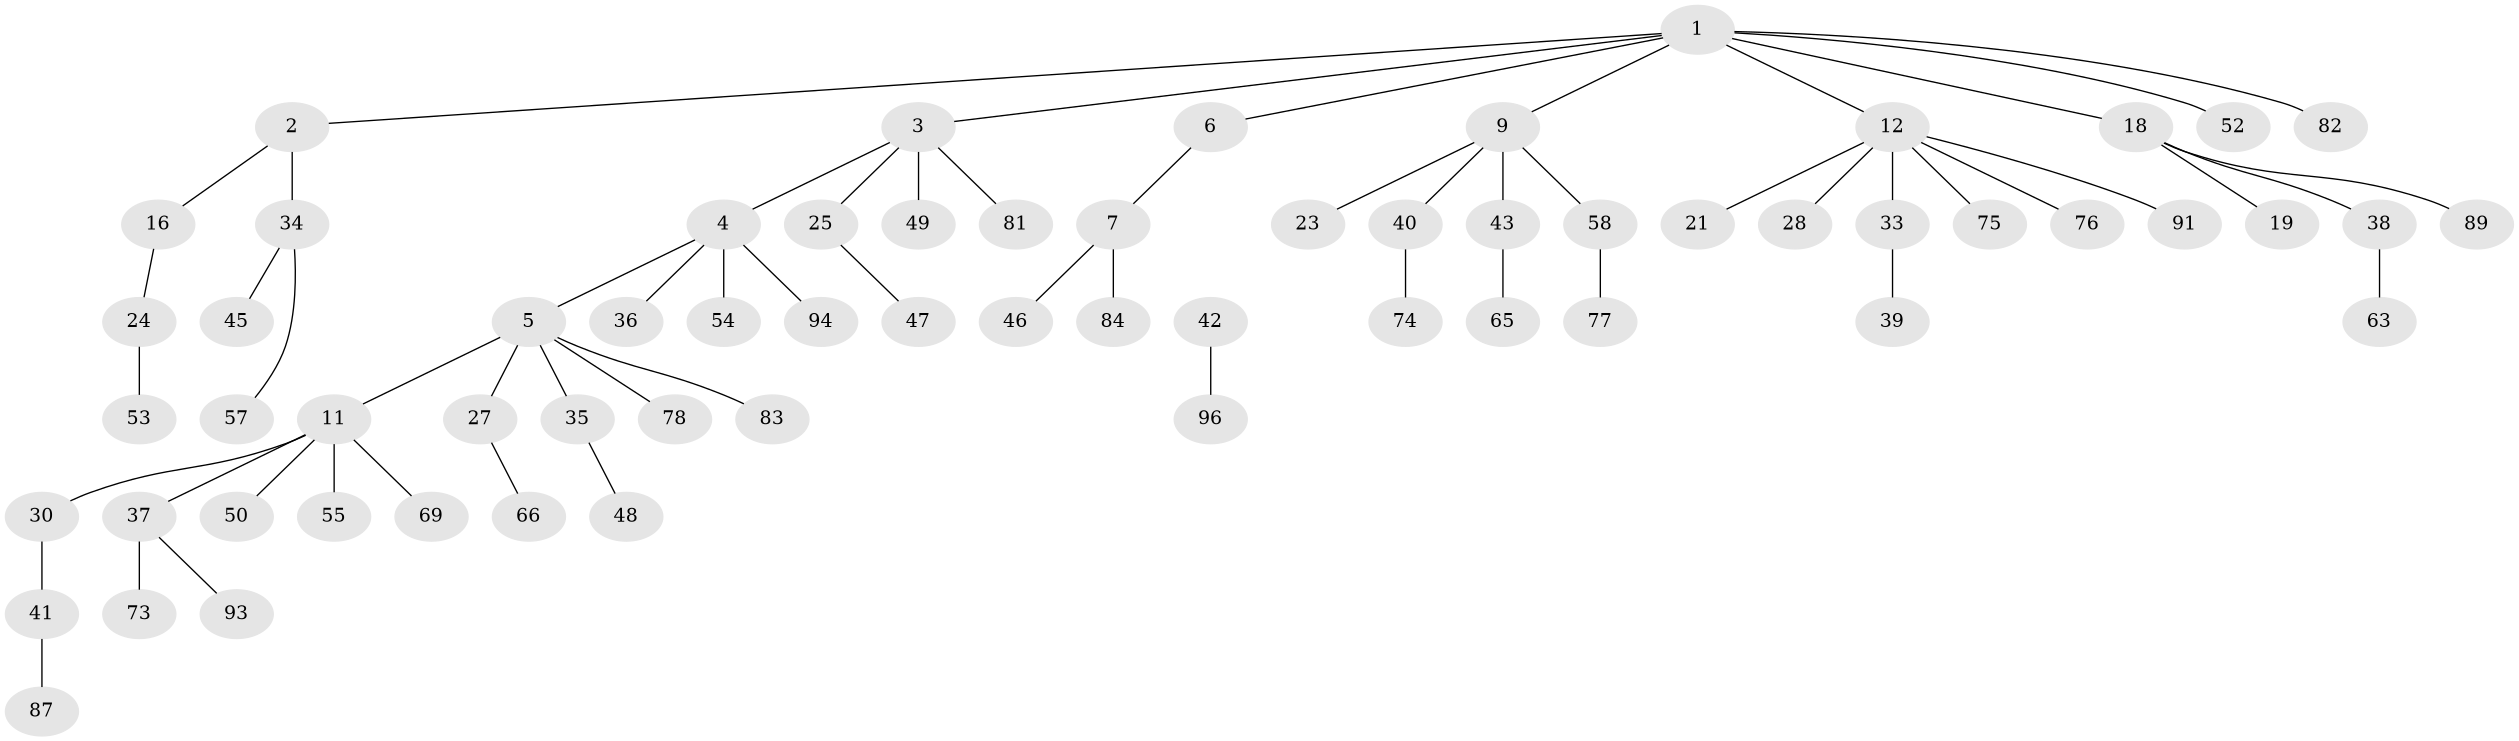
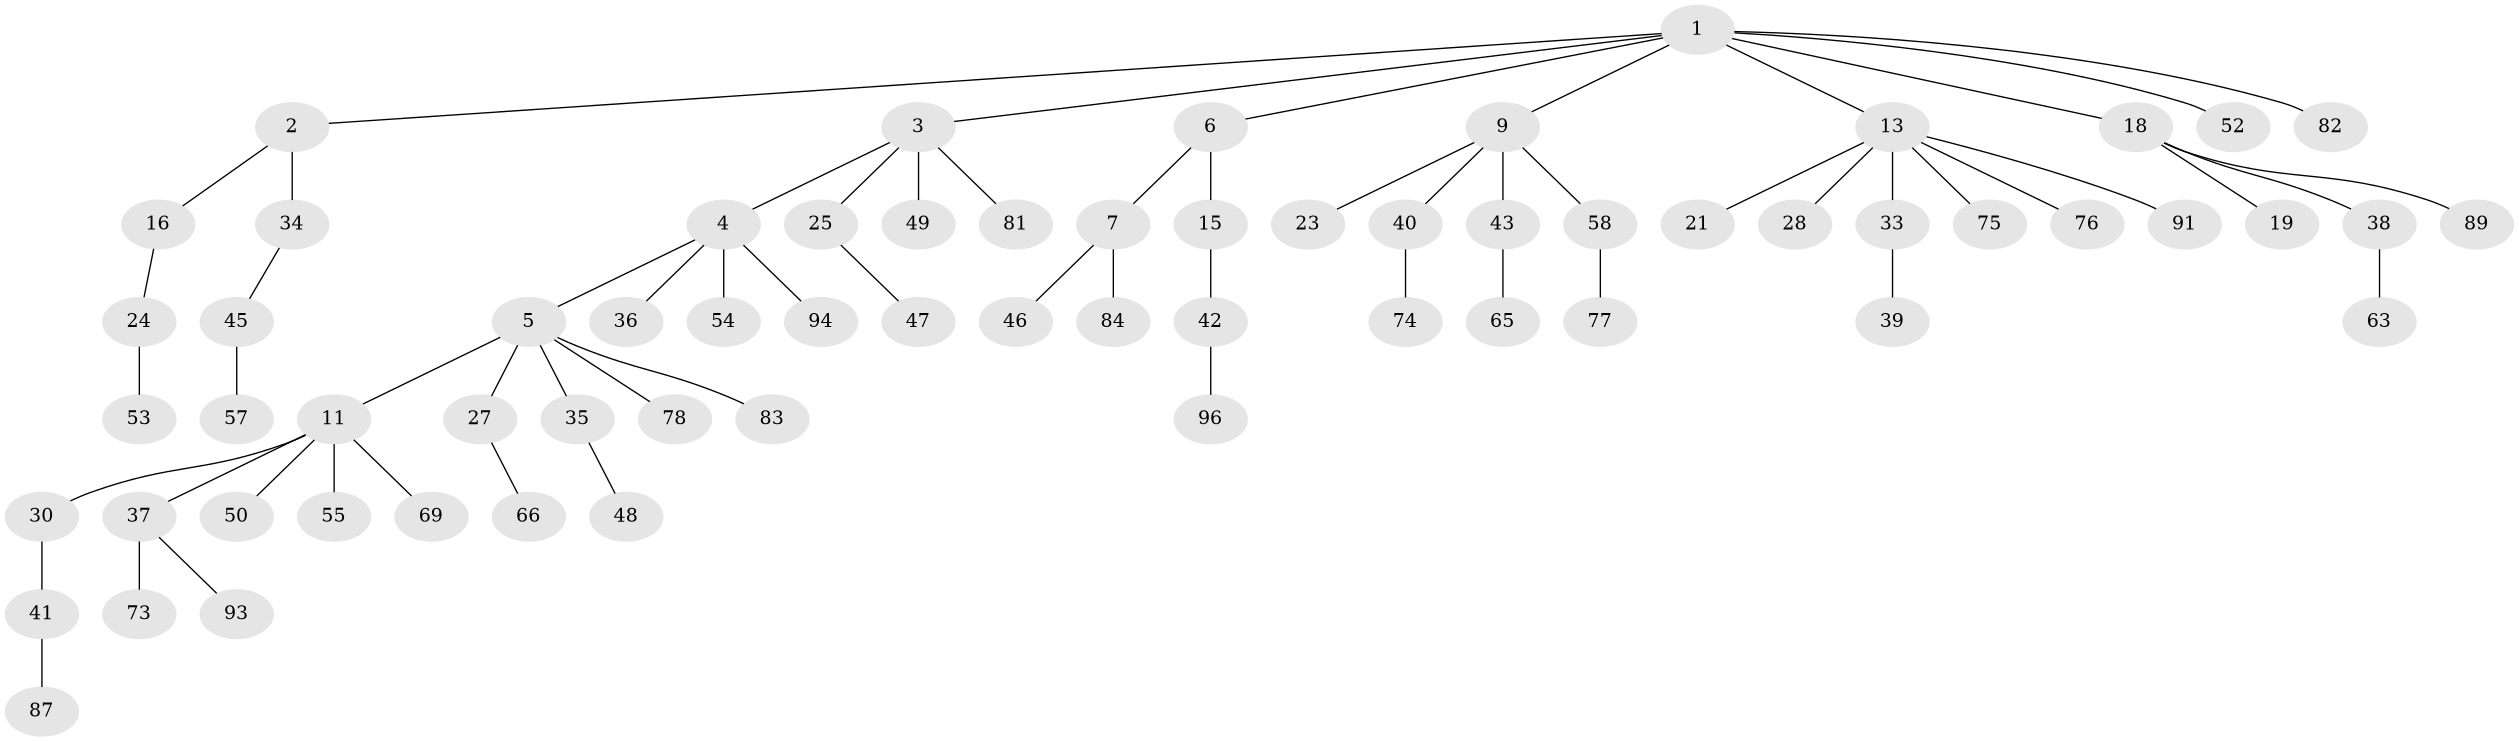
(1893, 127) -> (1893, 127)
none -> (1211, 225)
(290, 328) -> (237, 371)
